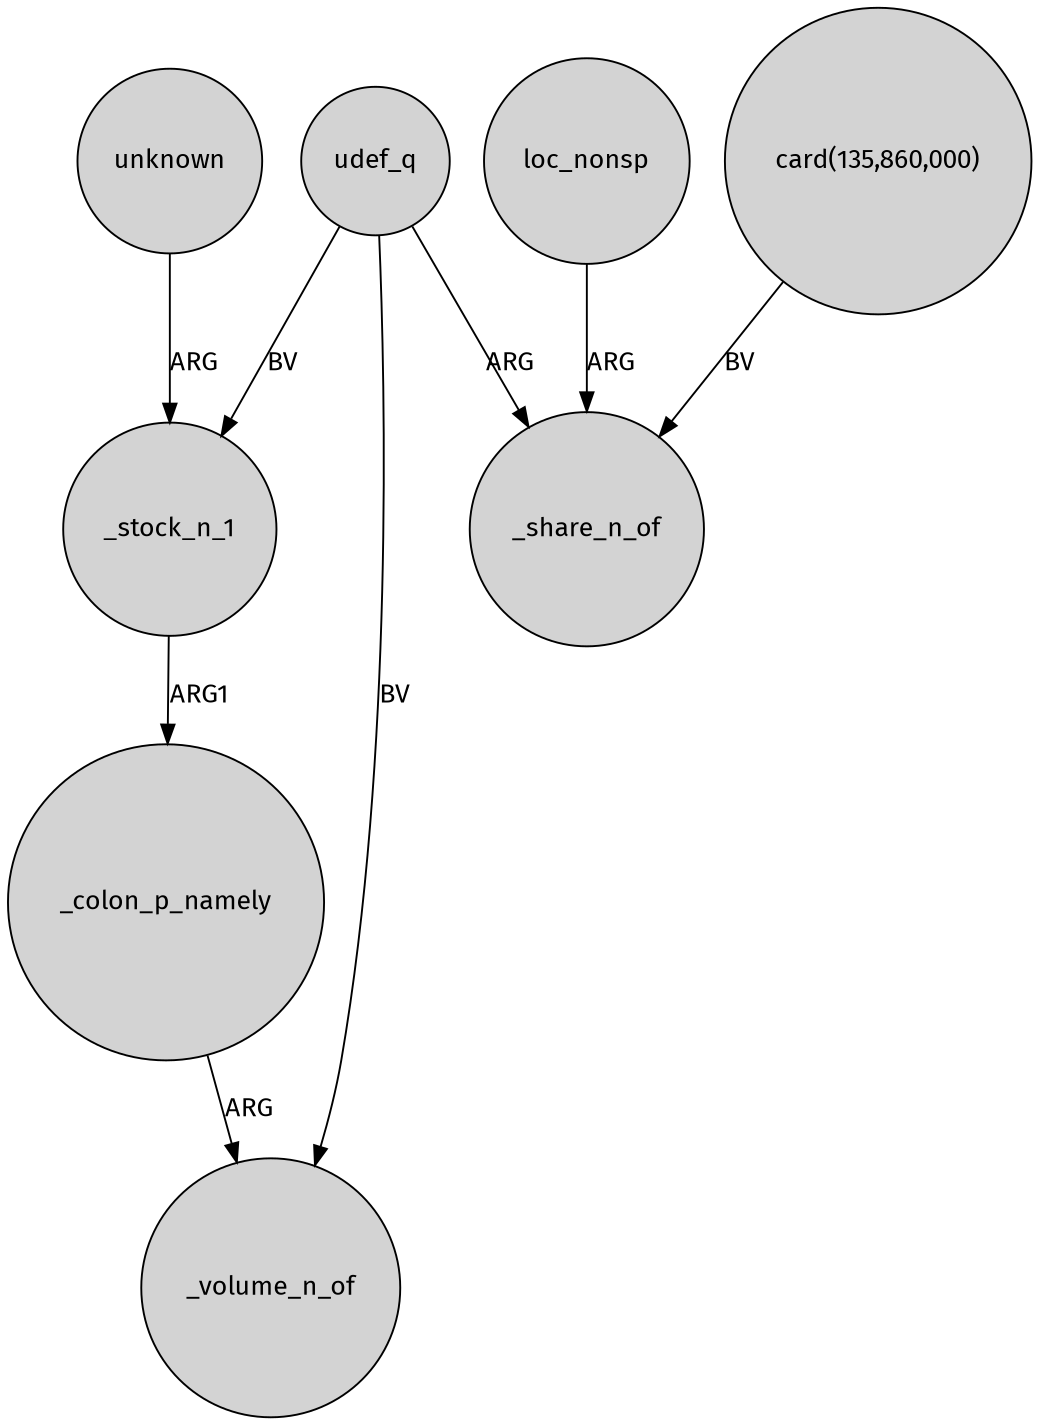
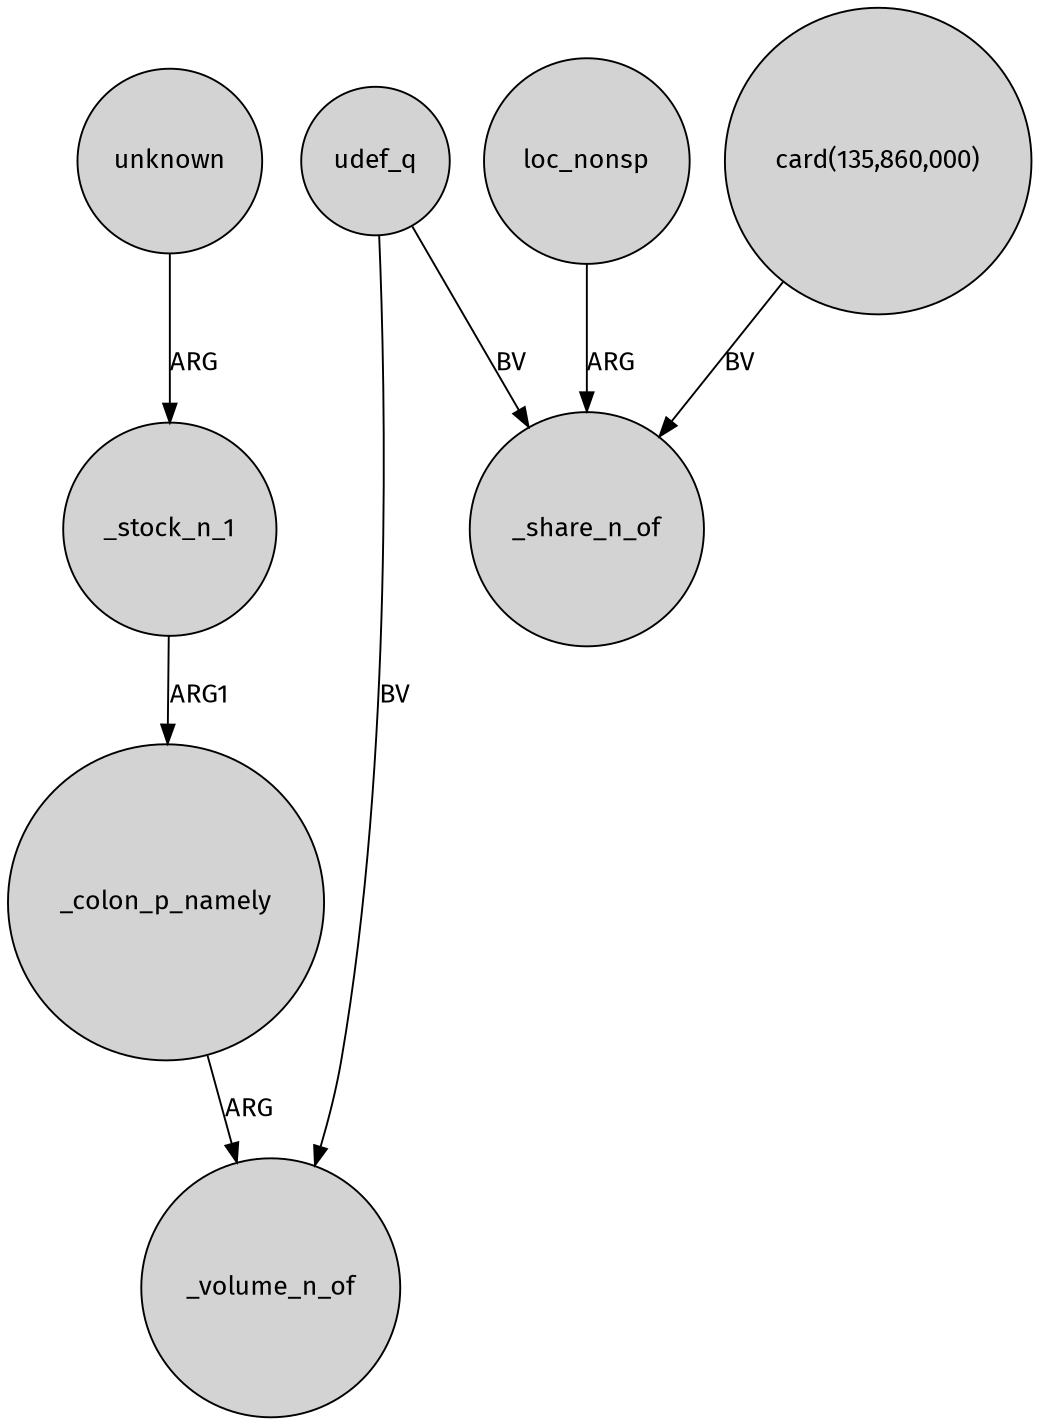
(285, 323) -> none
(511, 363) -> (511, 363)
